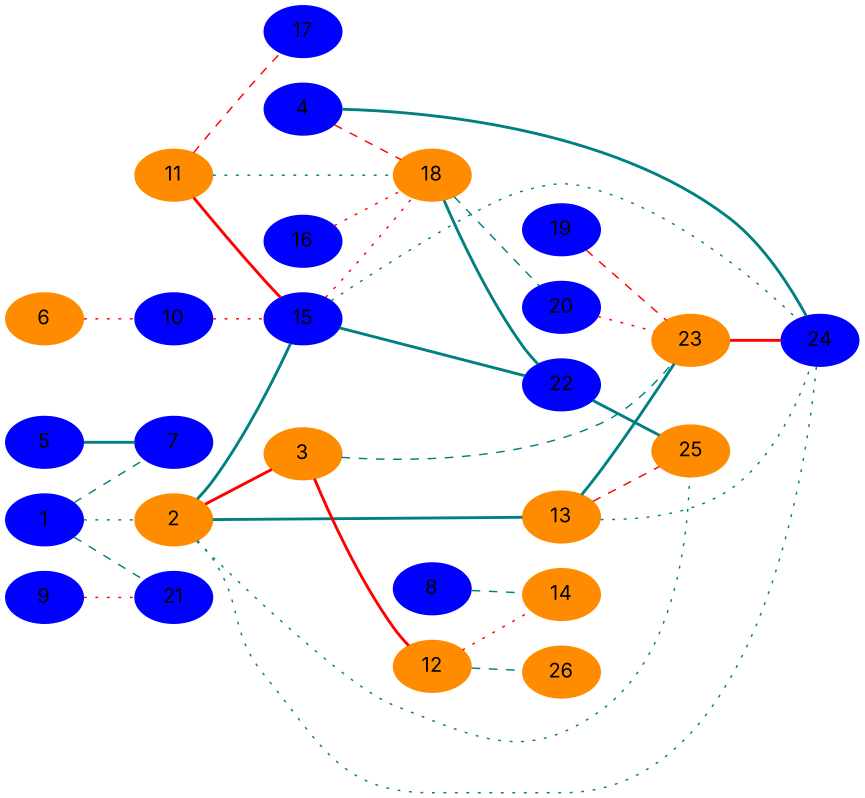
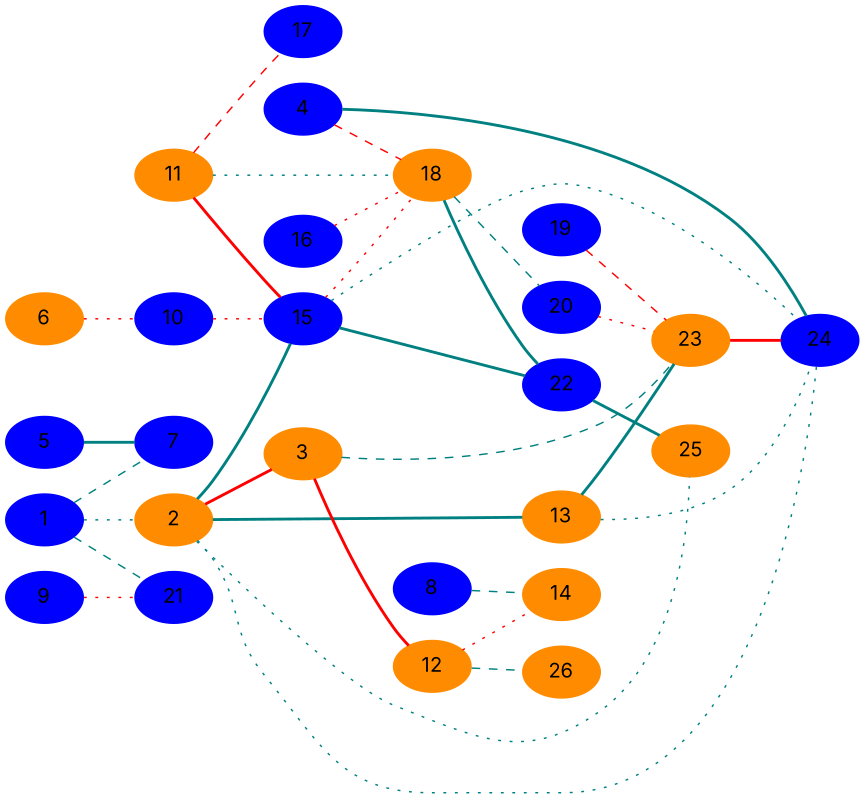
(626, 484) -> none
